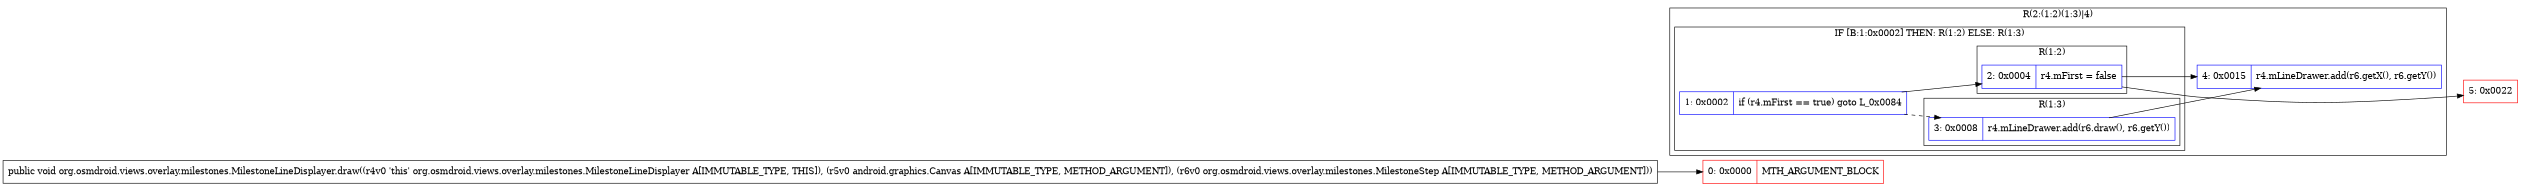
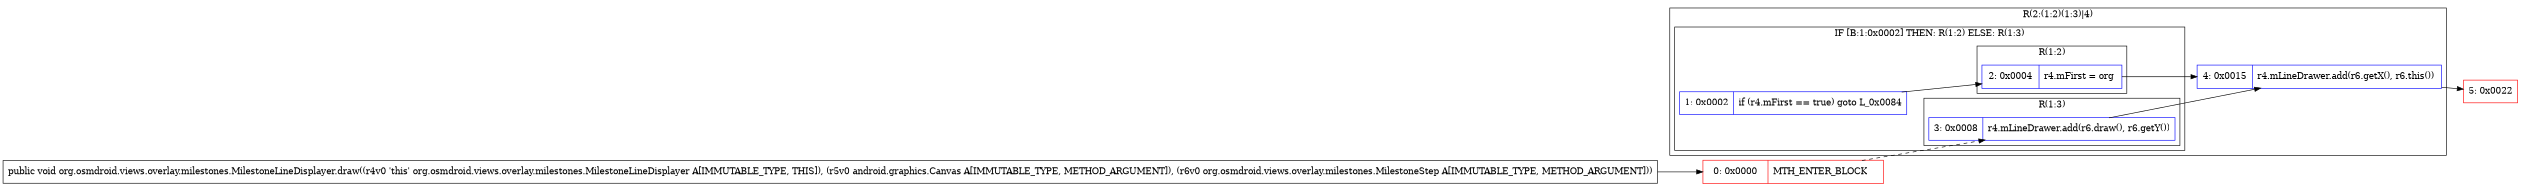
(2079, 76) -> (2079, 76)
(2346, 76) -> (2346, 76)
(2289, 102) -> (2450, 88)
(1919, 116) -> (1920, 151)
(1820, 172) -> (1820, 172)
